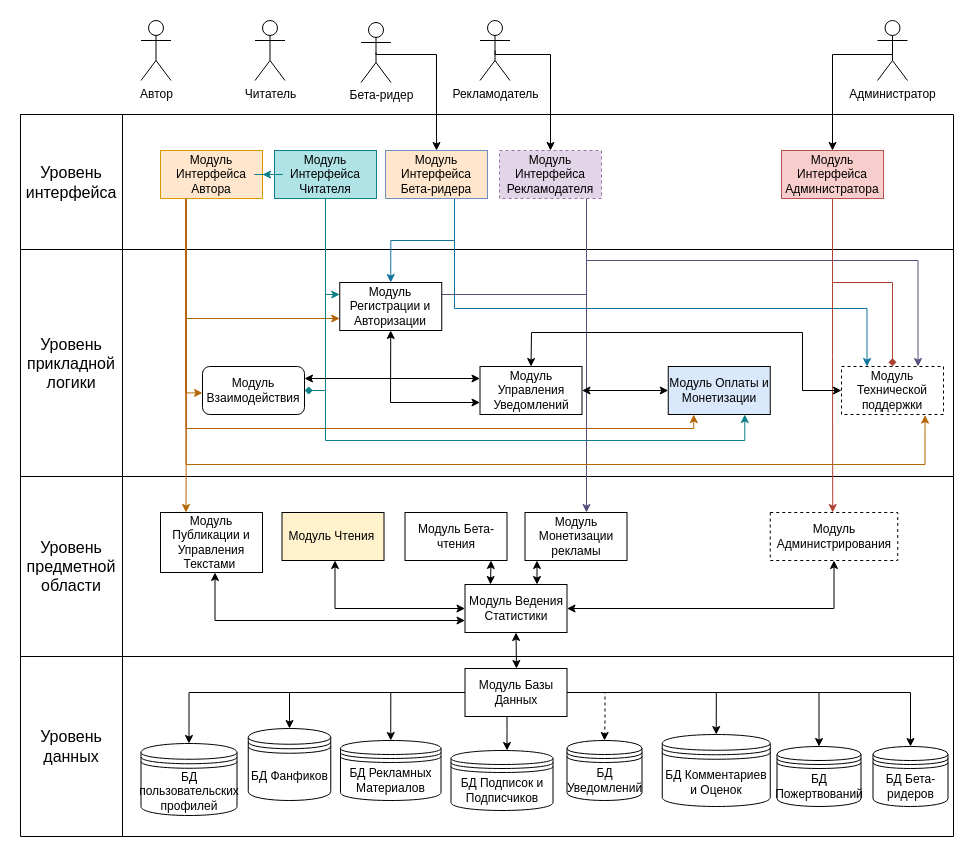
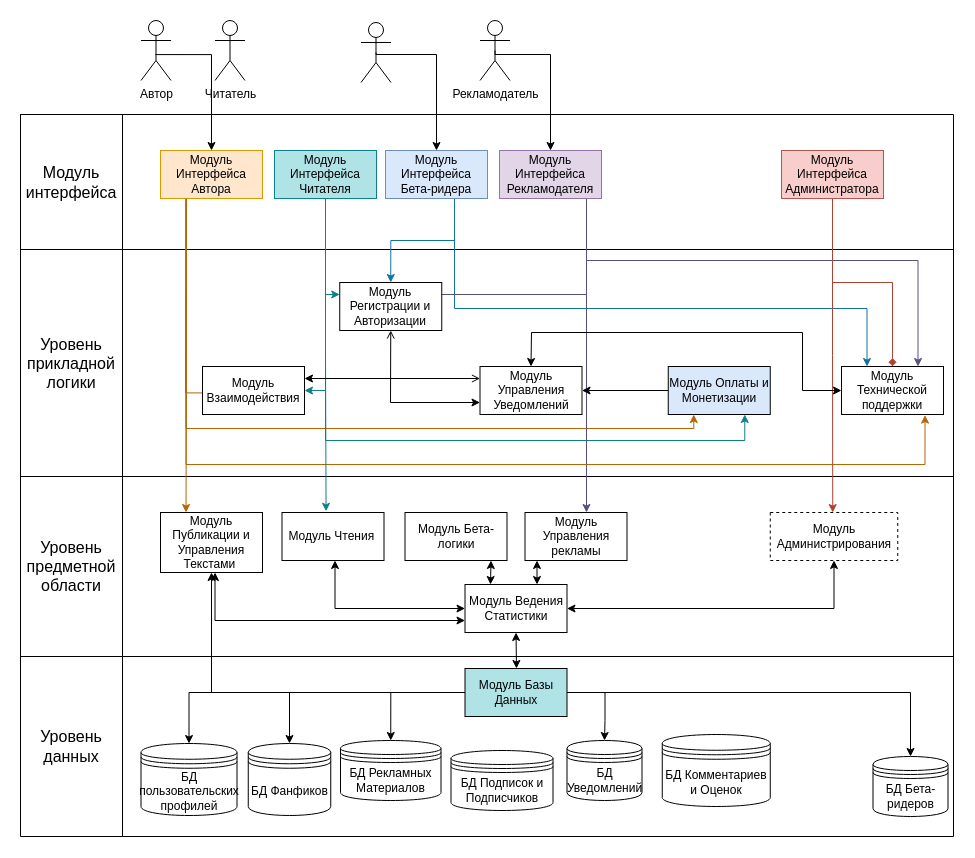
(270, 51) -> (230, 51)
(893, 51) -> none
(833, 70) -> none
none -> (212, 75)
(381, 96) -> none
(265, 175) -> (326, 473)
(437, 175) -> (437, 175)
(551, 175) -> (551, 175)
(72, 183) -> (72, 183)
(260, 319) -> none
(391, 339) -> (391, 337)
(472, 379) -> (473, 379)
(254, 391) -> (254, 391)
(313, 391) -> (312, 391)
(660, 391) -> (663, 391)
(893, 391) -> (893, 391)
(194, 393) -> (197, 393)
(333, 537) -> (333, 537)
(457, 537) -> (457, 537)
(577, 537) -> (577, 537)
(516, 693) -> (516, 693)
(716, 711) -> (212, 635)
(605, 713) -> (605, 713)
(819, 717) -> none
(507, 730) -> none
(290, 765) -> (290, 780)
(819, 777) -> none
(911, 777) -> (911, 787)
